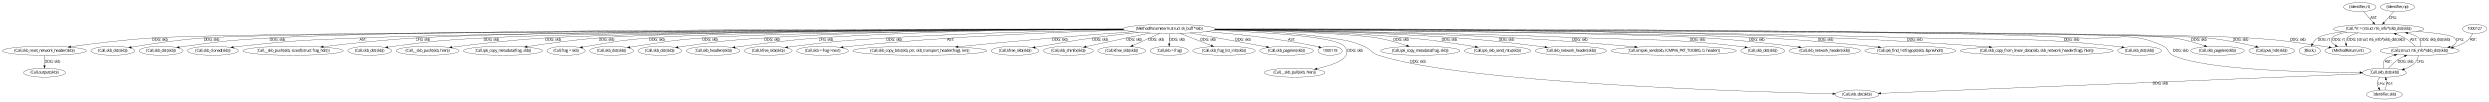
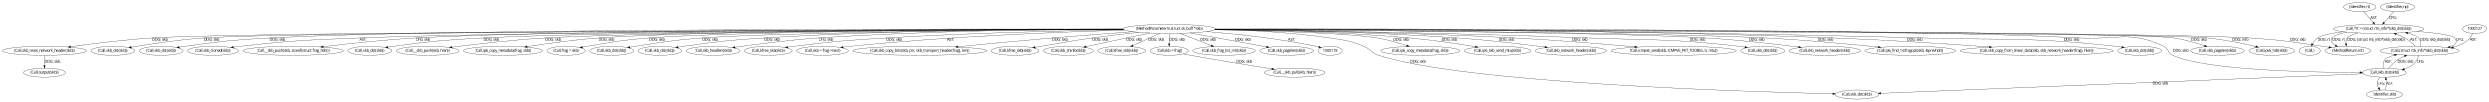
(1301, 36) -> (1227, 62)
(2240, 40) -> (2240, 40)
(1674, 51) -> (1674, 51)
(2310, 51) -> (2310, 51)
